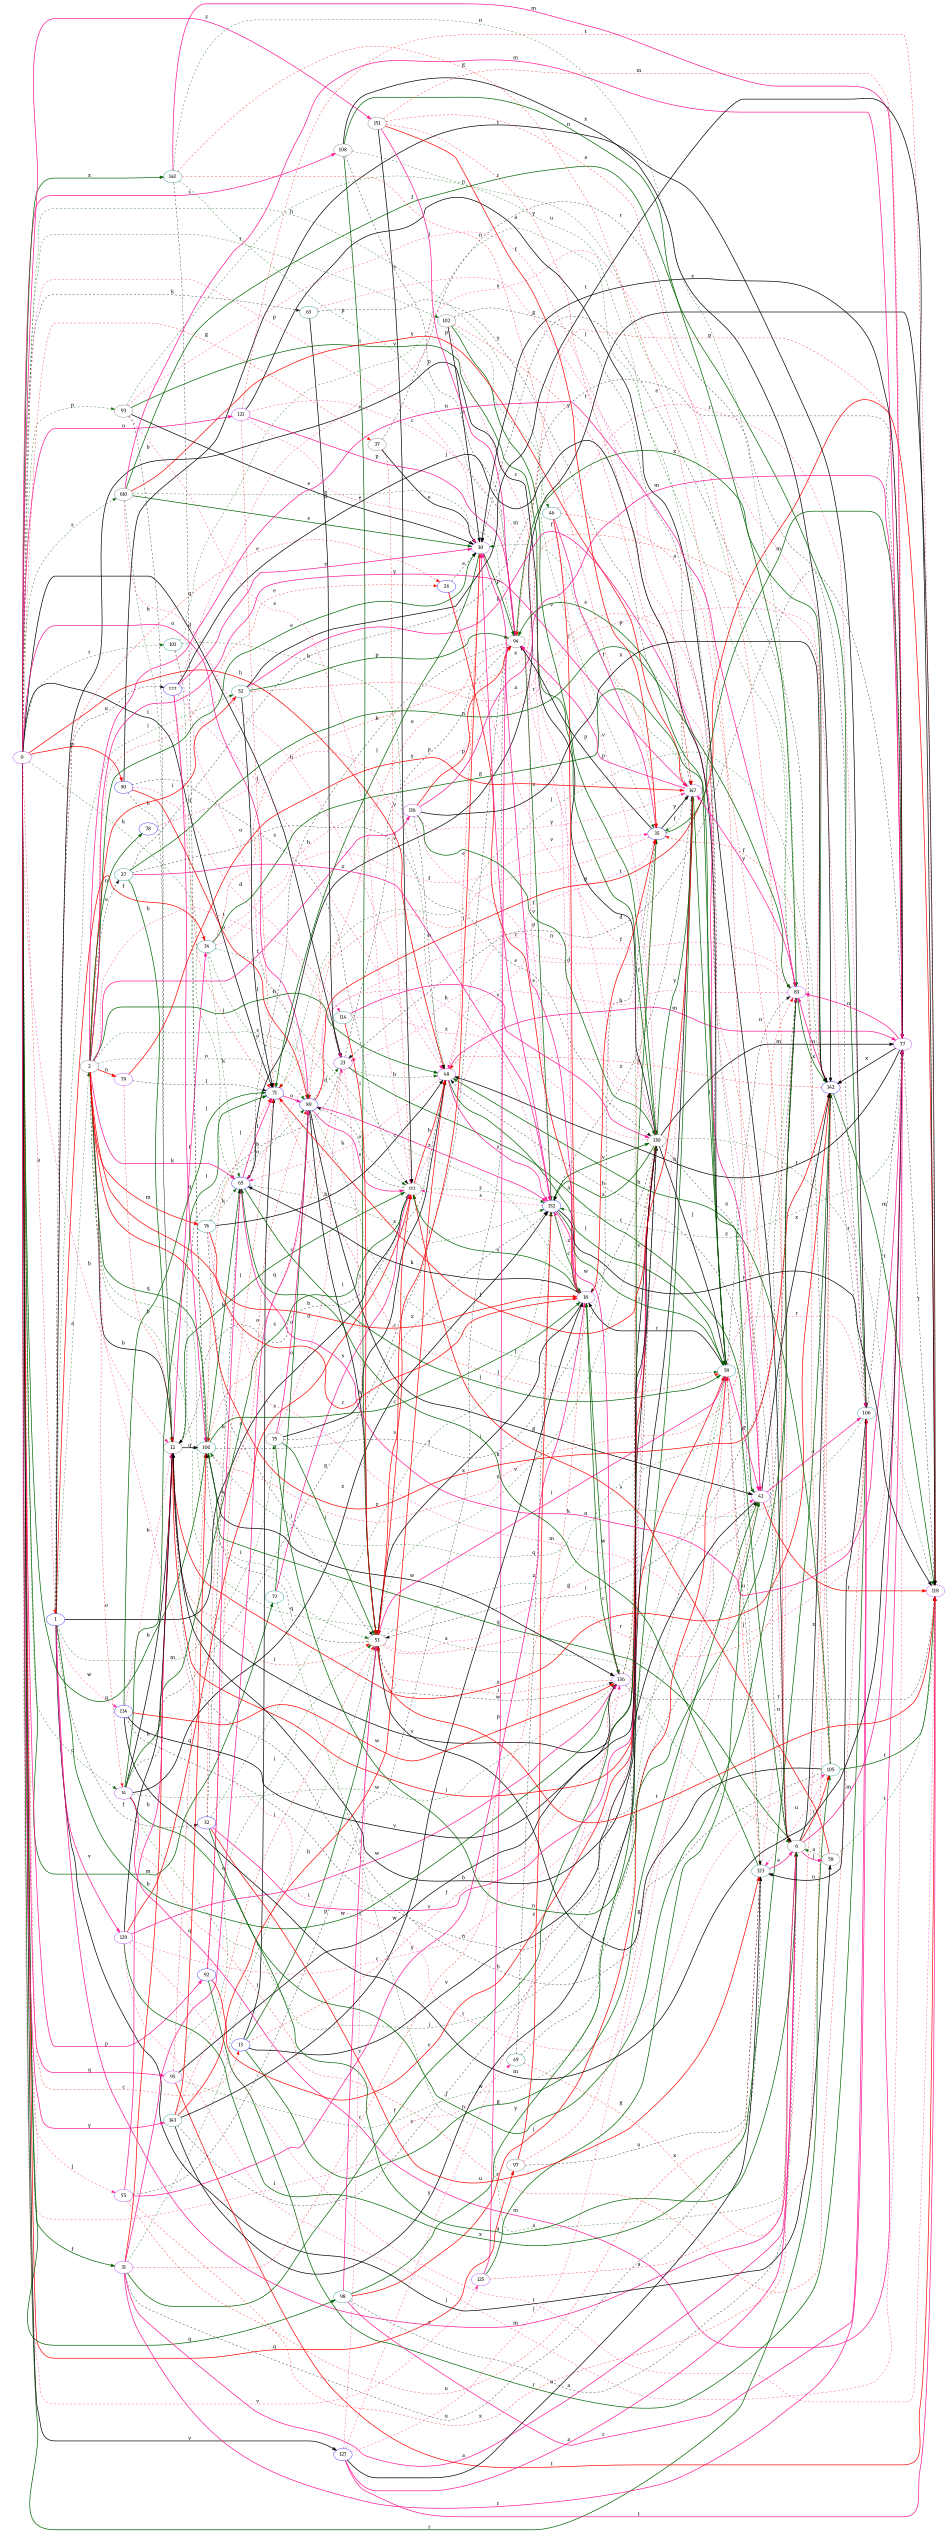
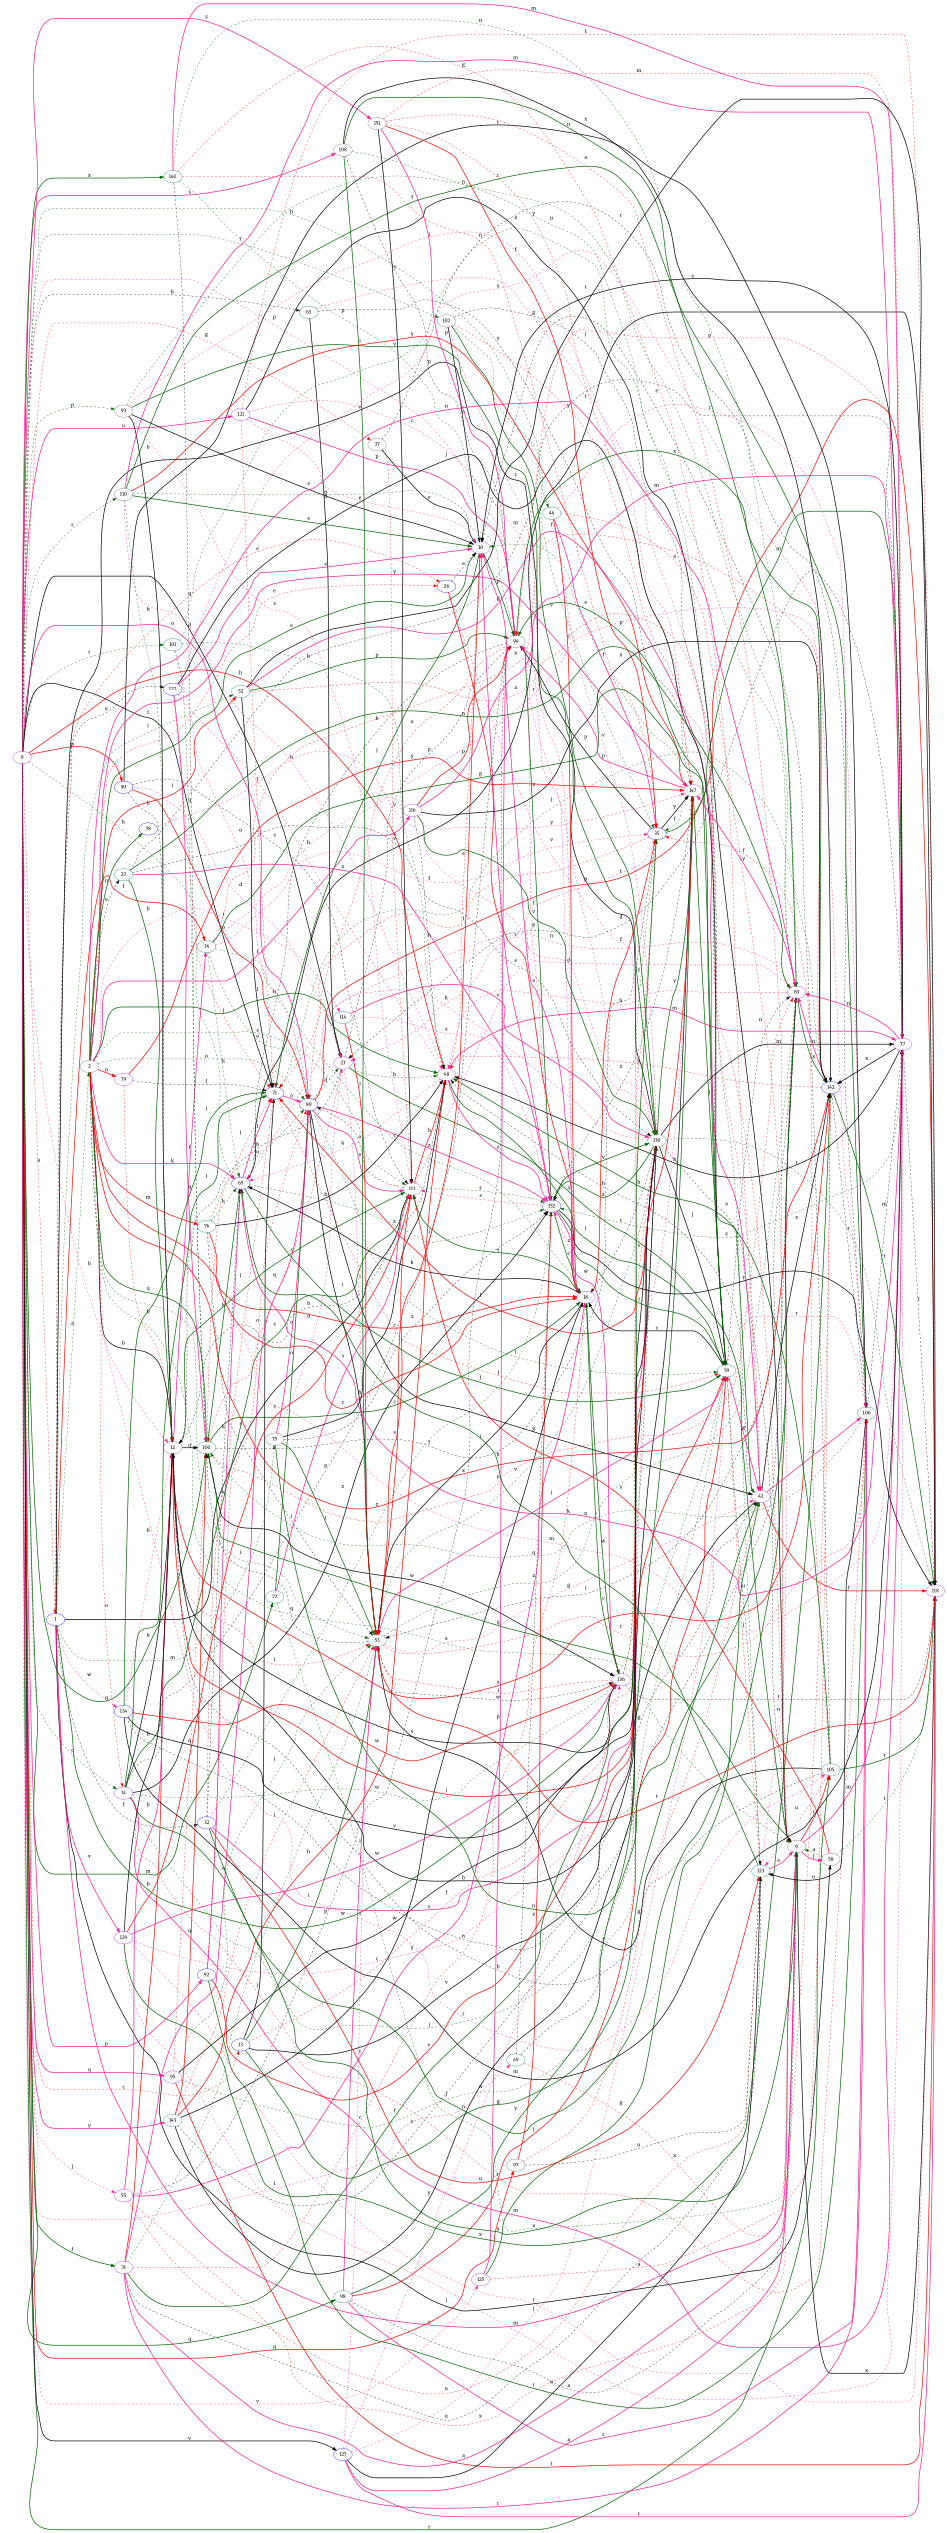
(124, 494) -> (124, 494)
(162, 721) -> (162, 721)
(820, 1488) -> (915, 2285)
